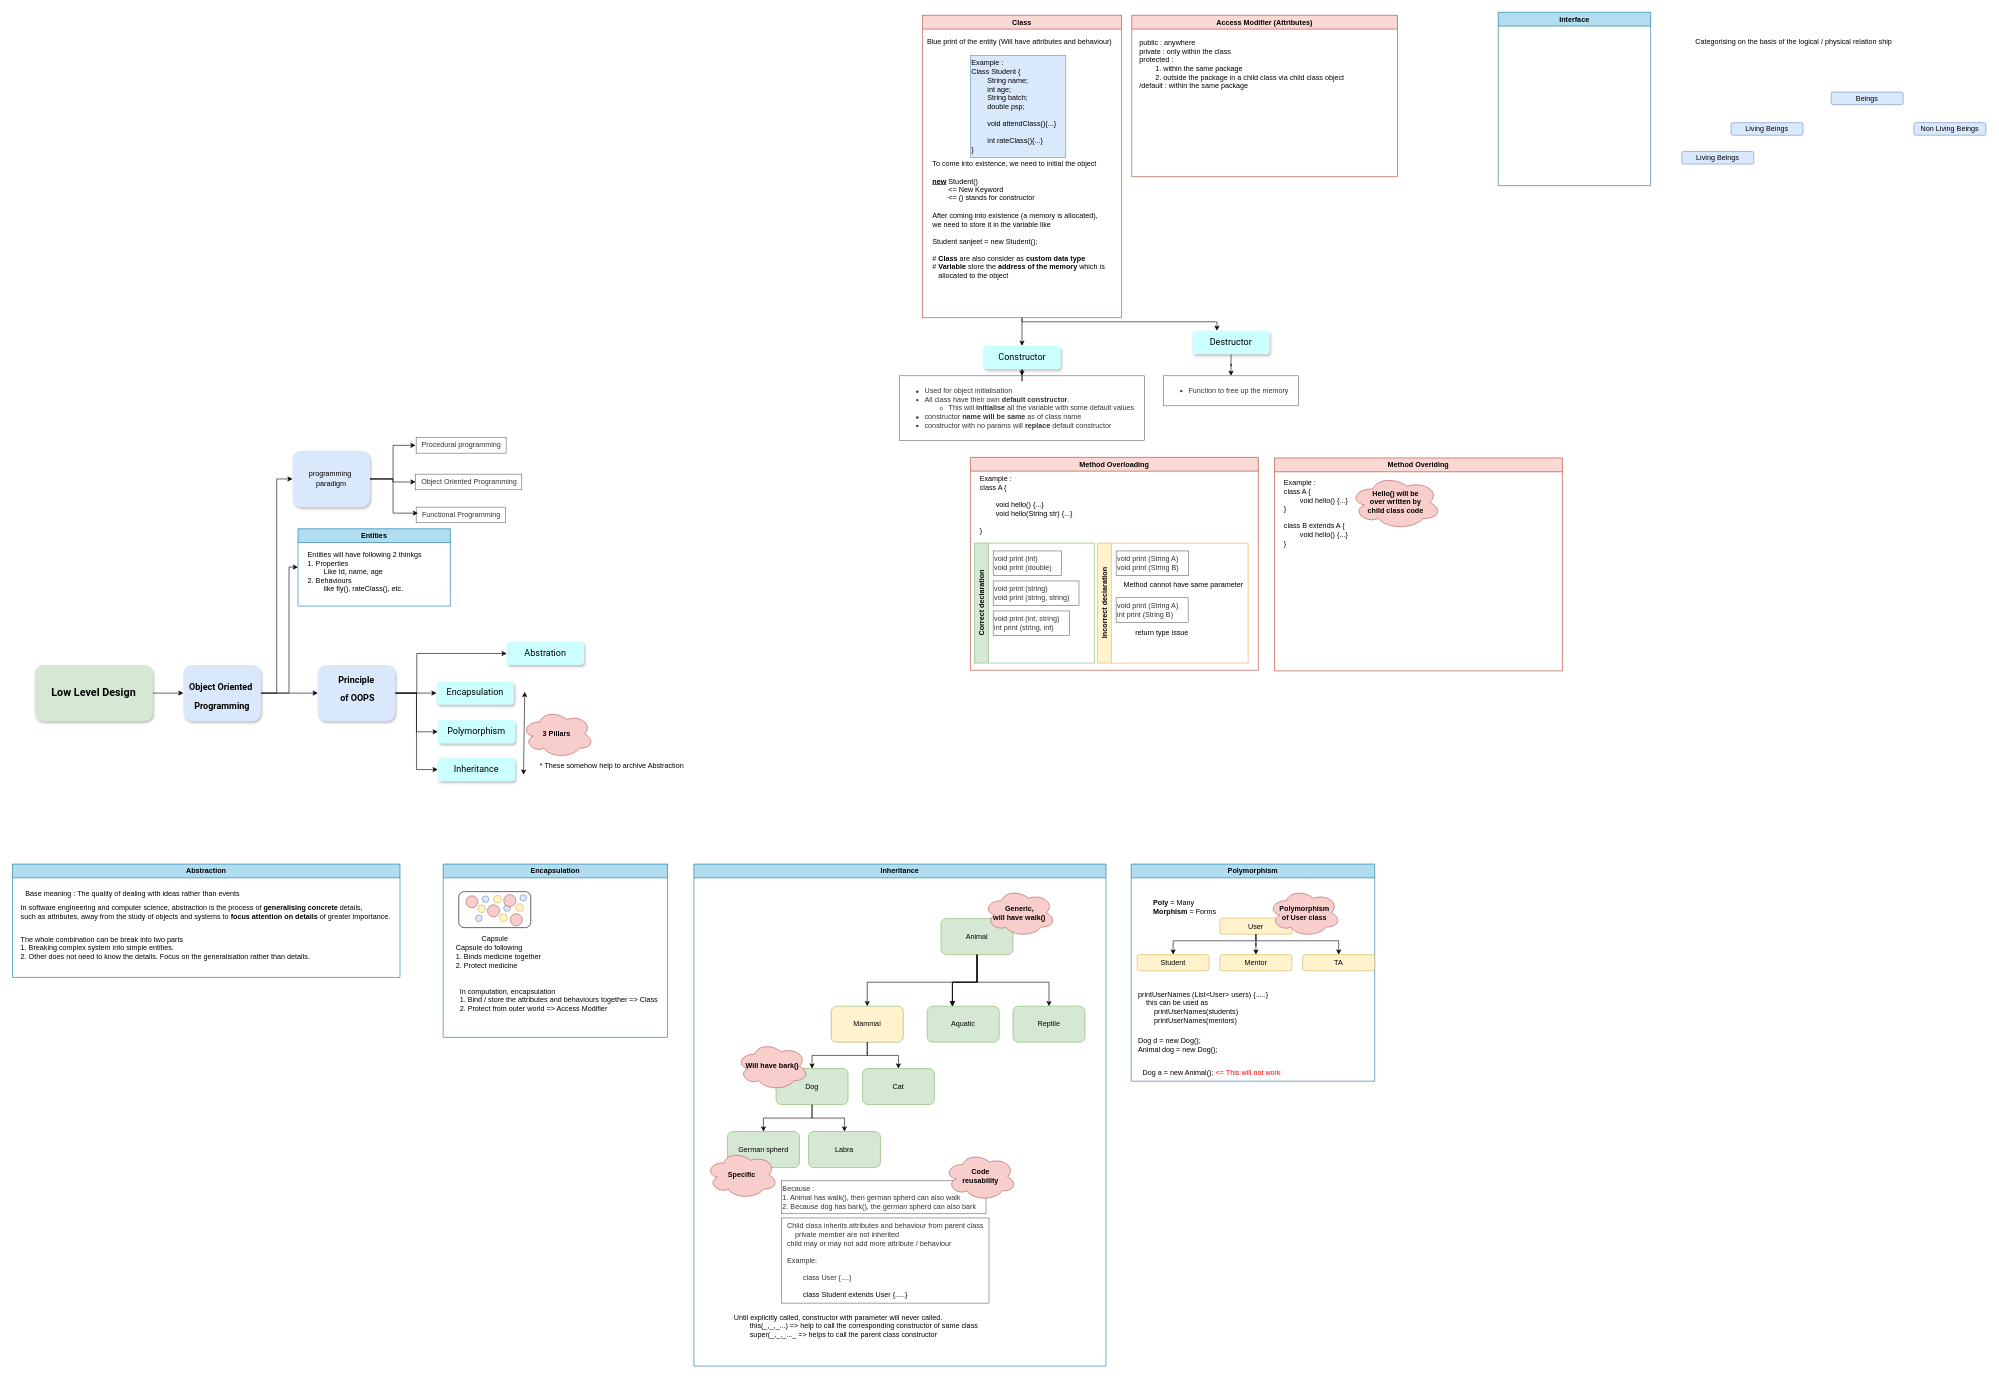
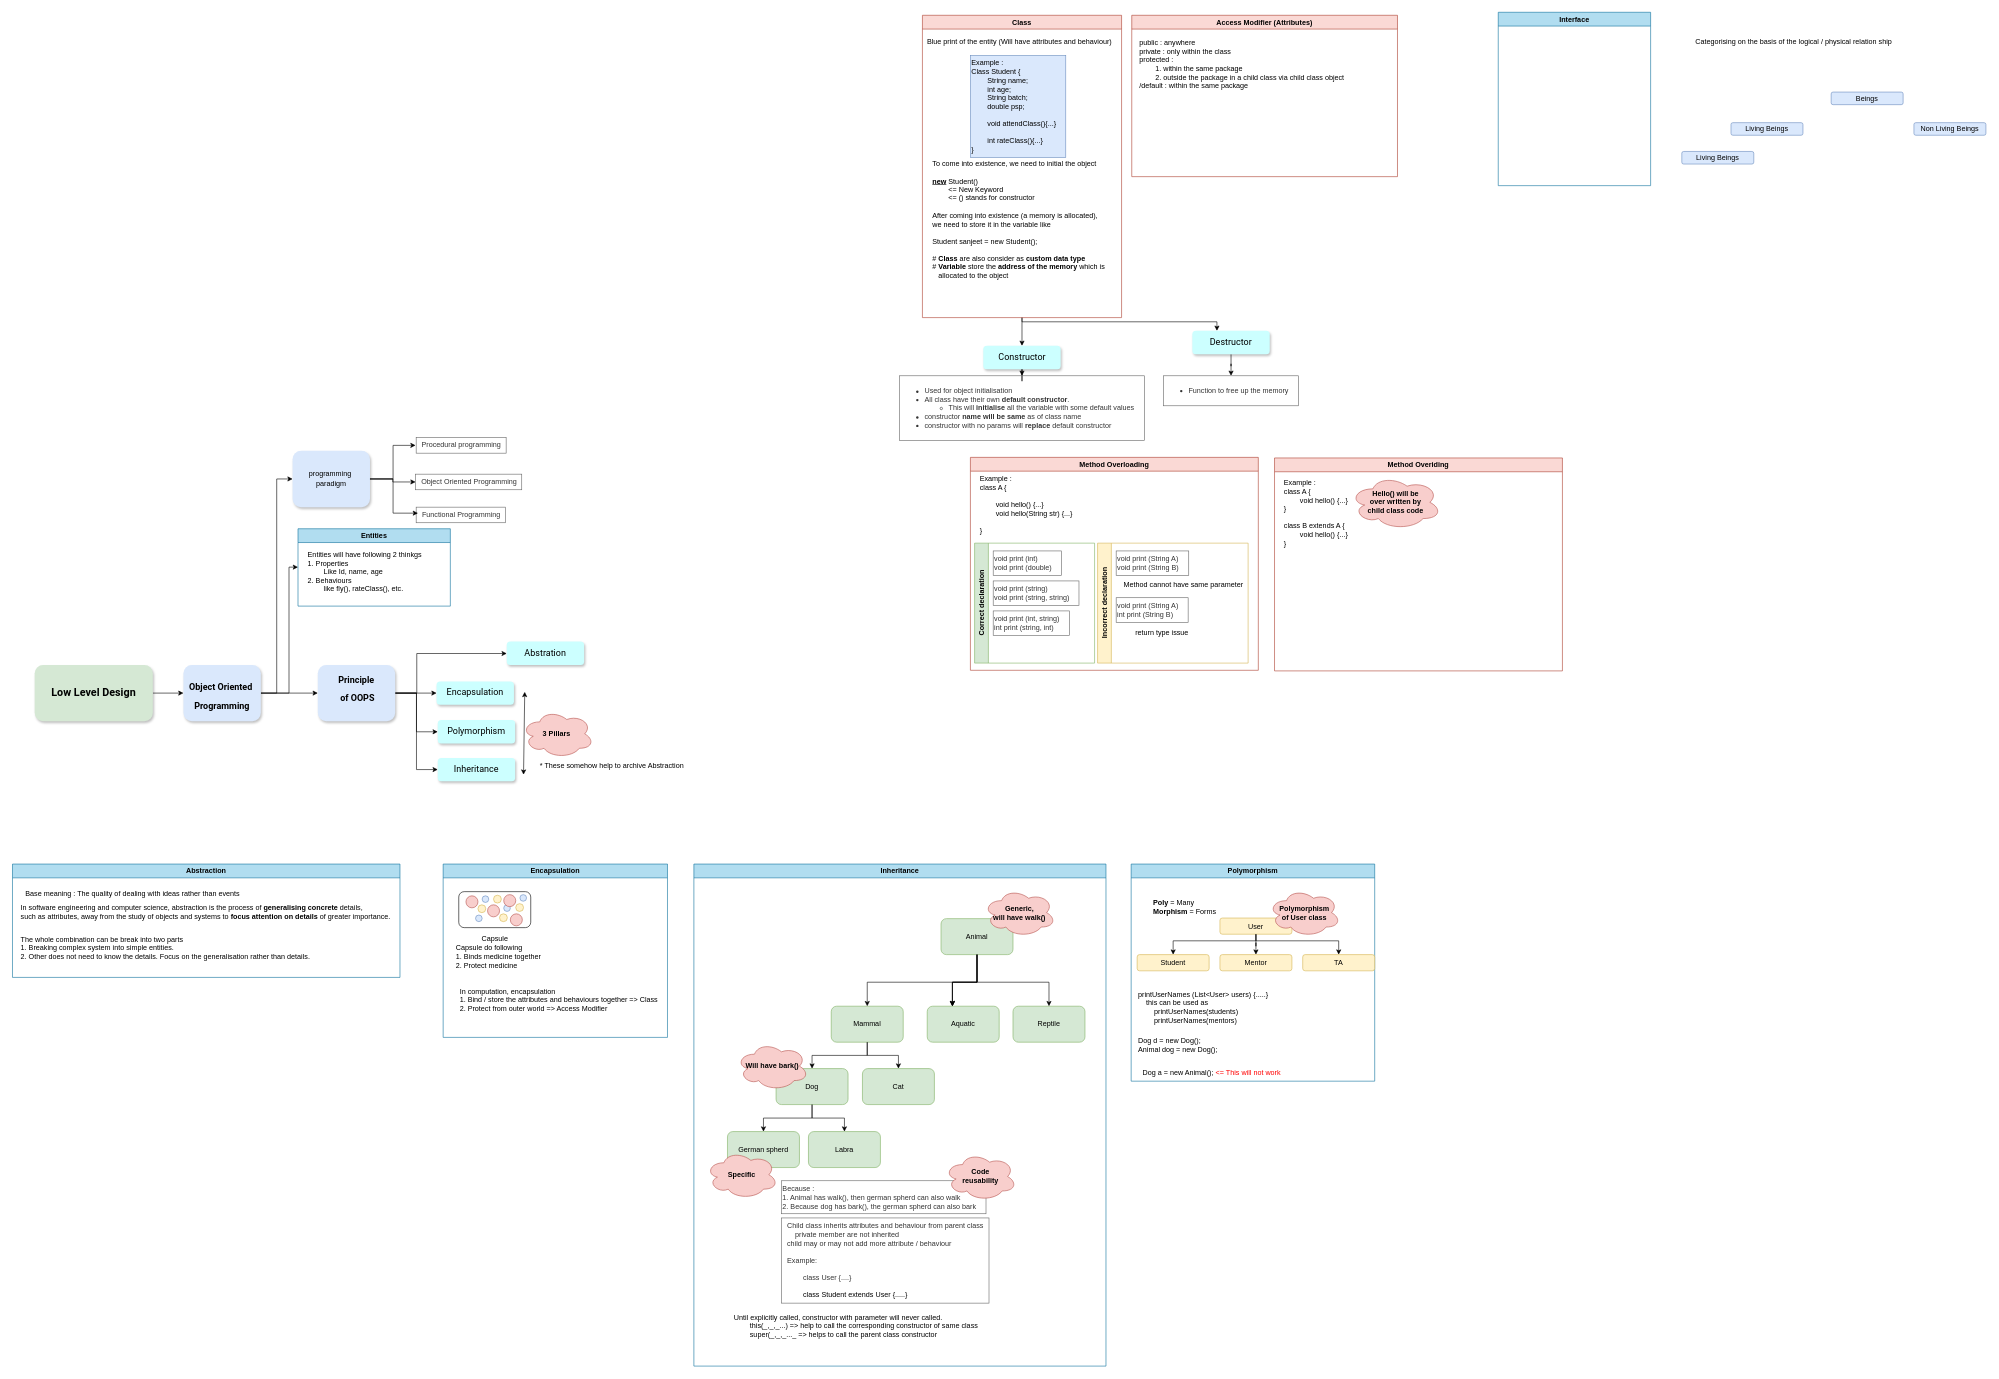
(867, 1025) -> (867, 1025)
